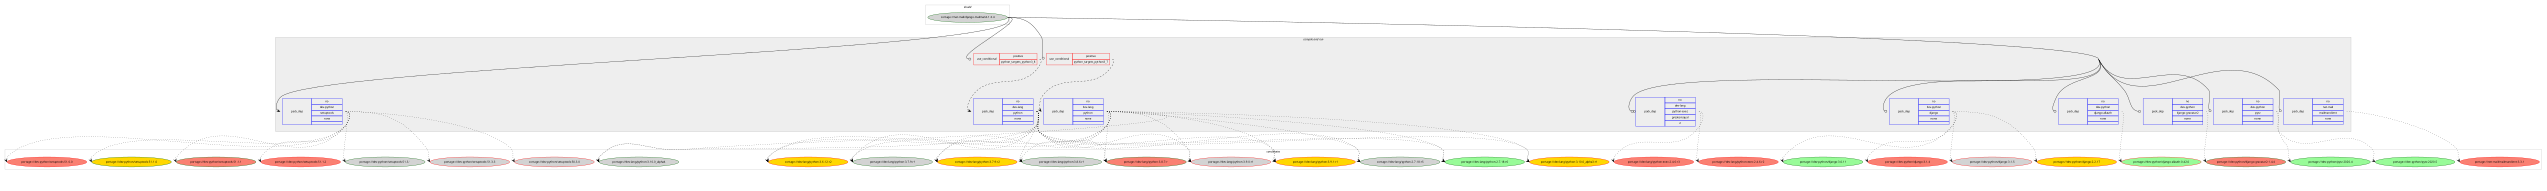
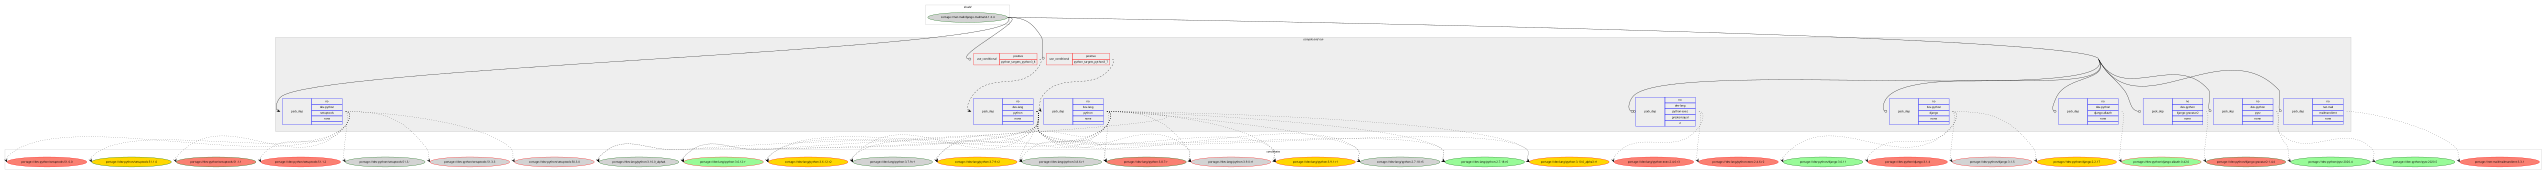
none -> (724, 162)
